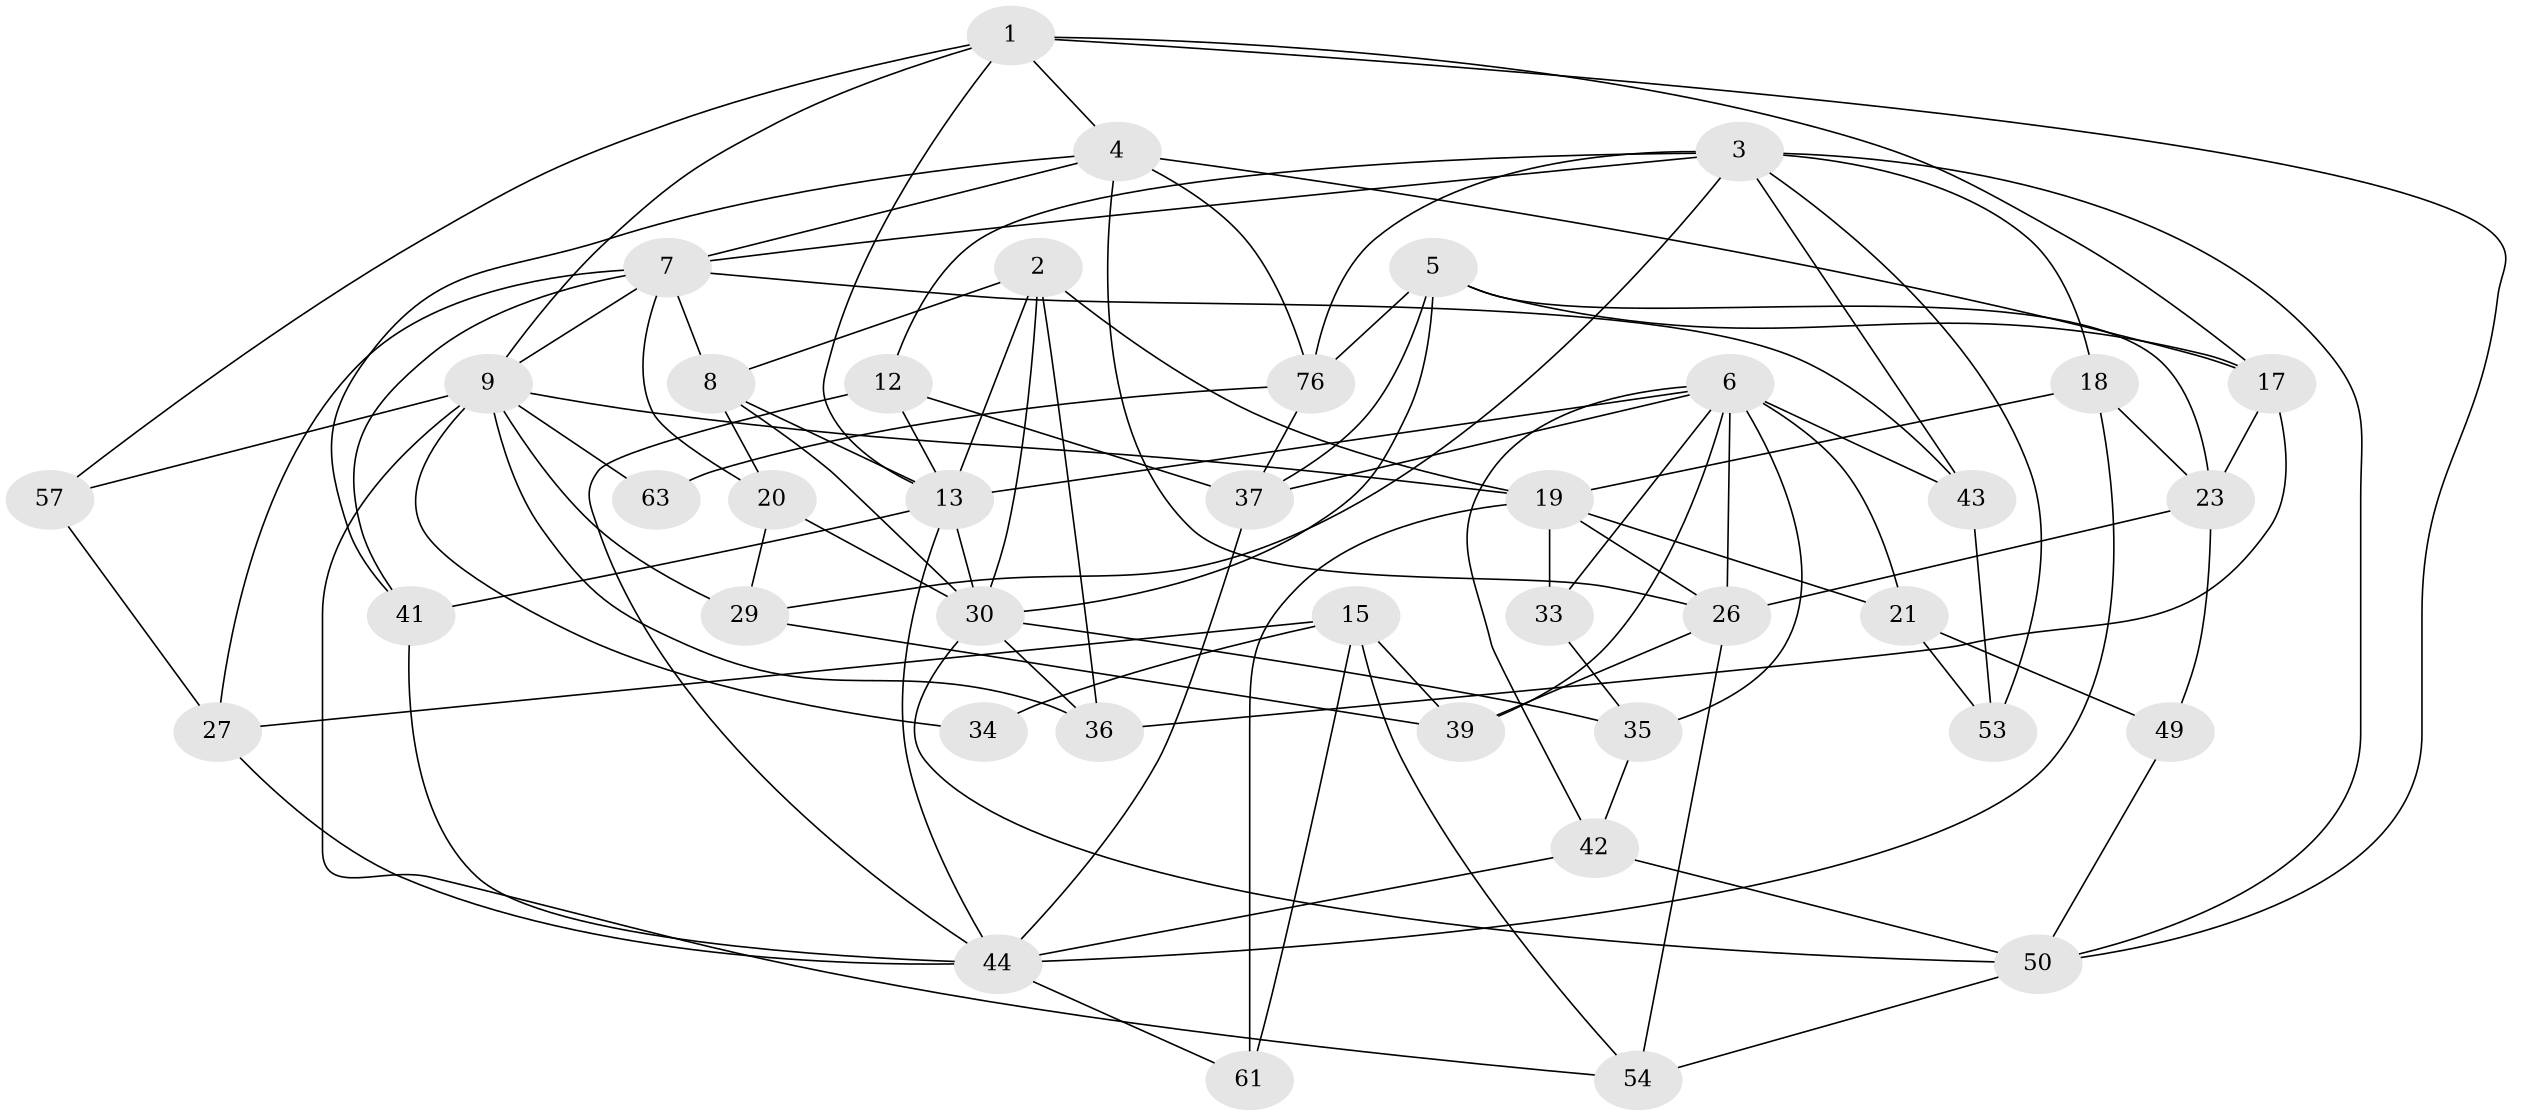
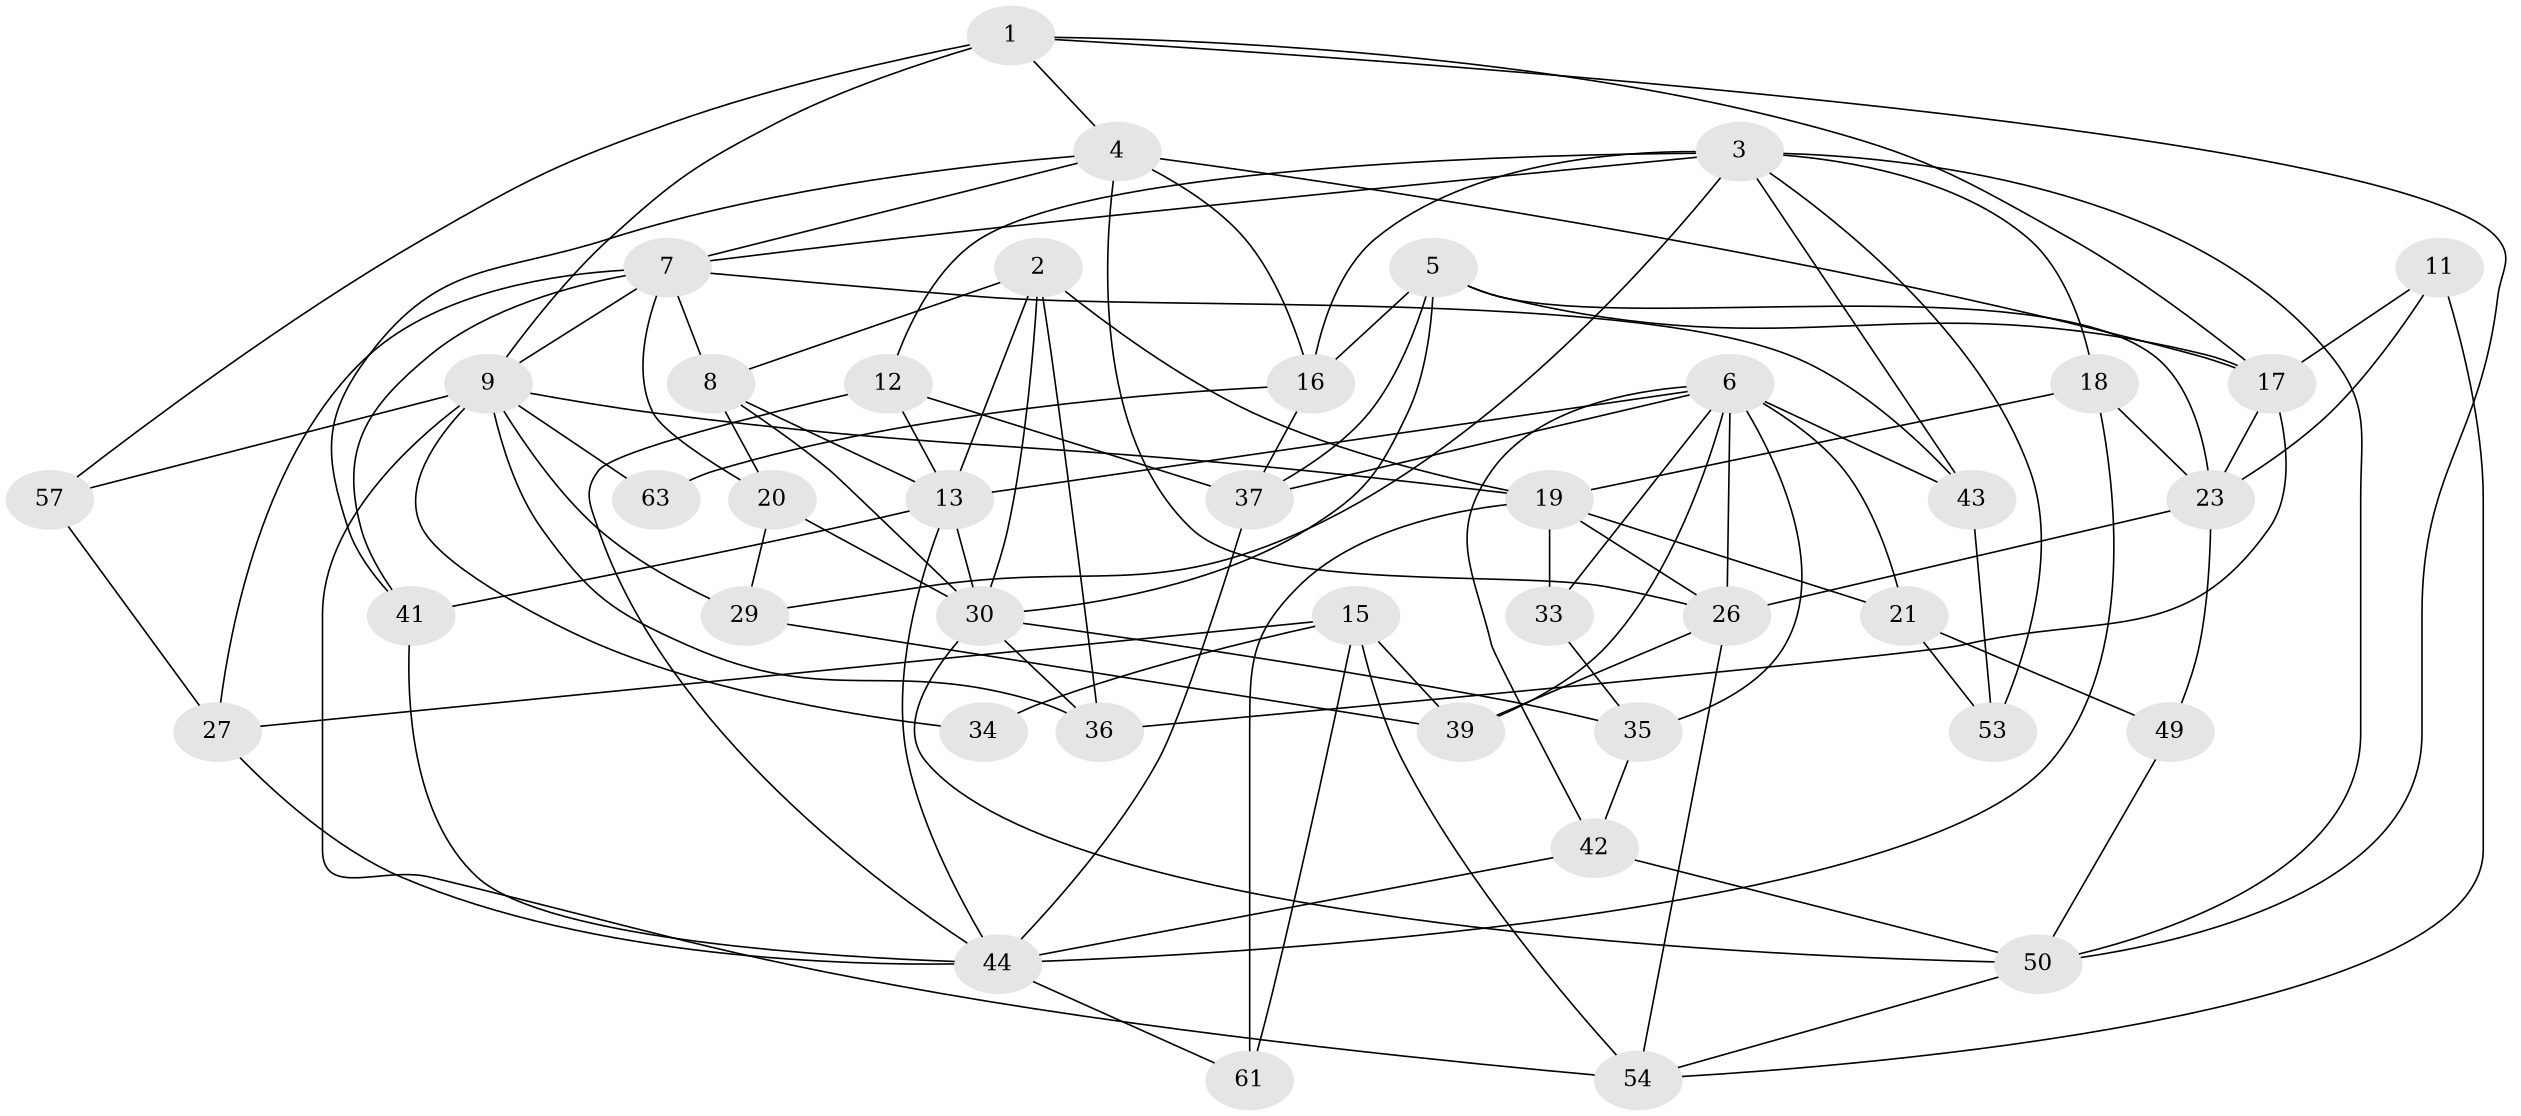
(863, 265) -> none
none -> (2440, 268)
(1311, 384) -> (1311, 384)
